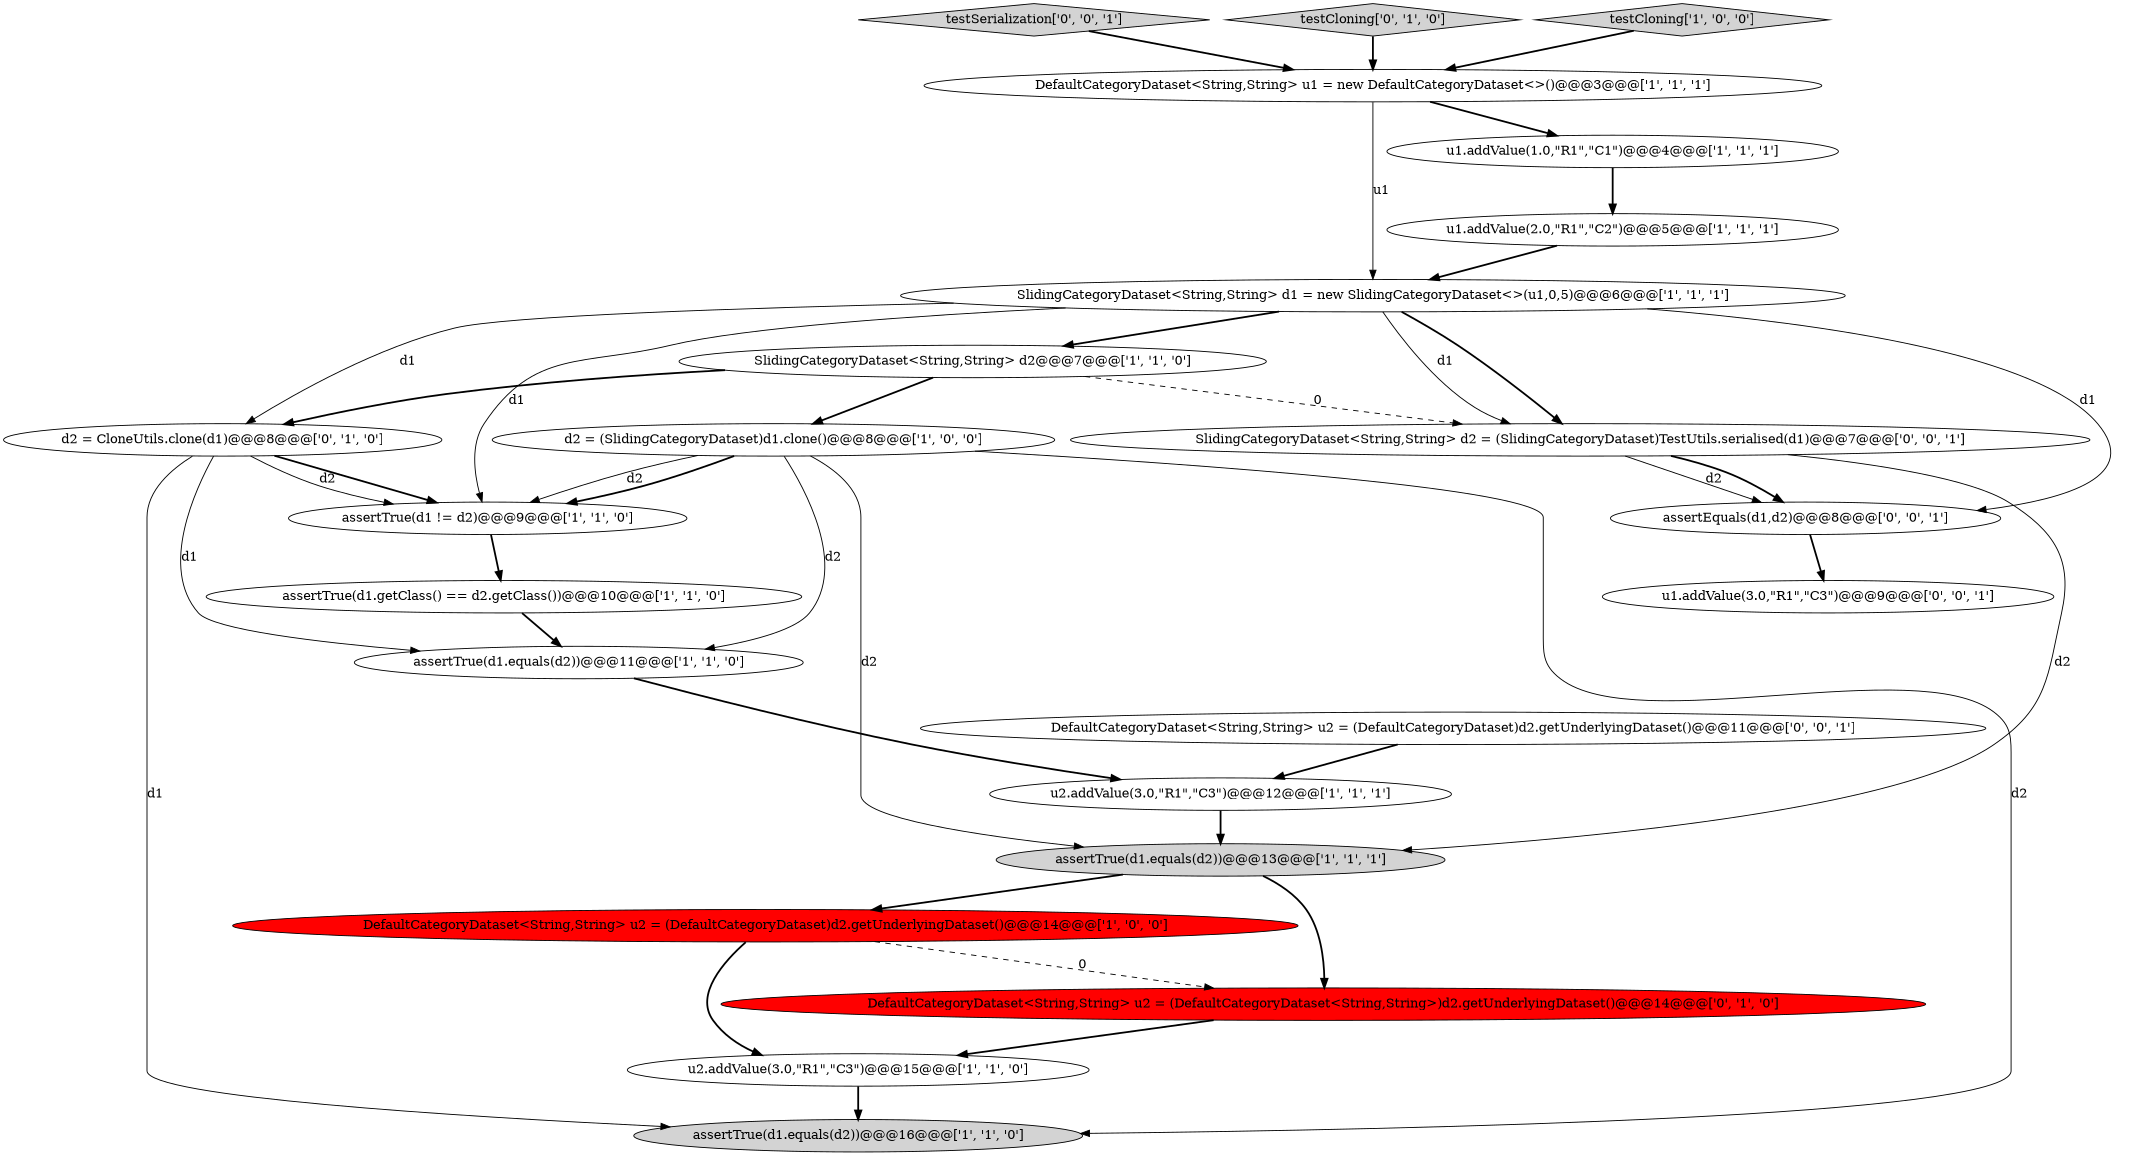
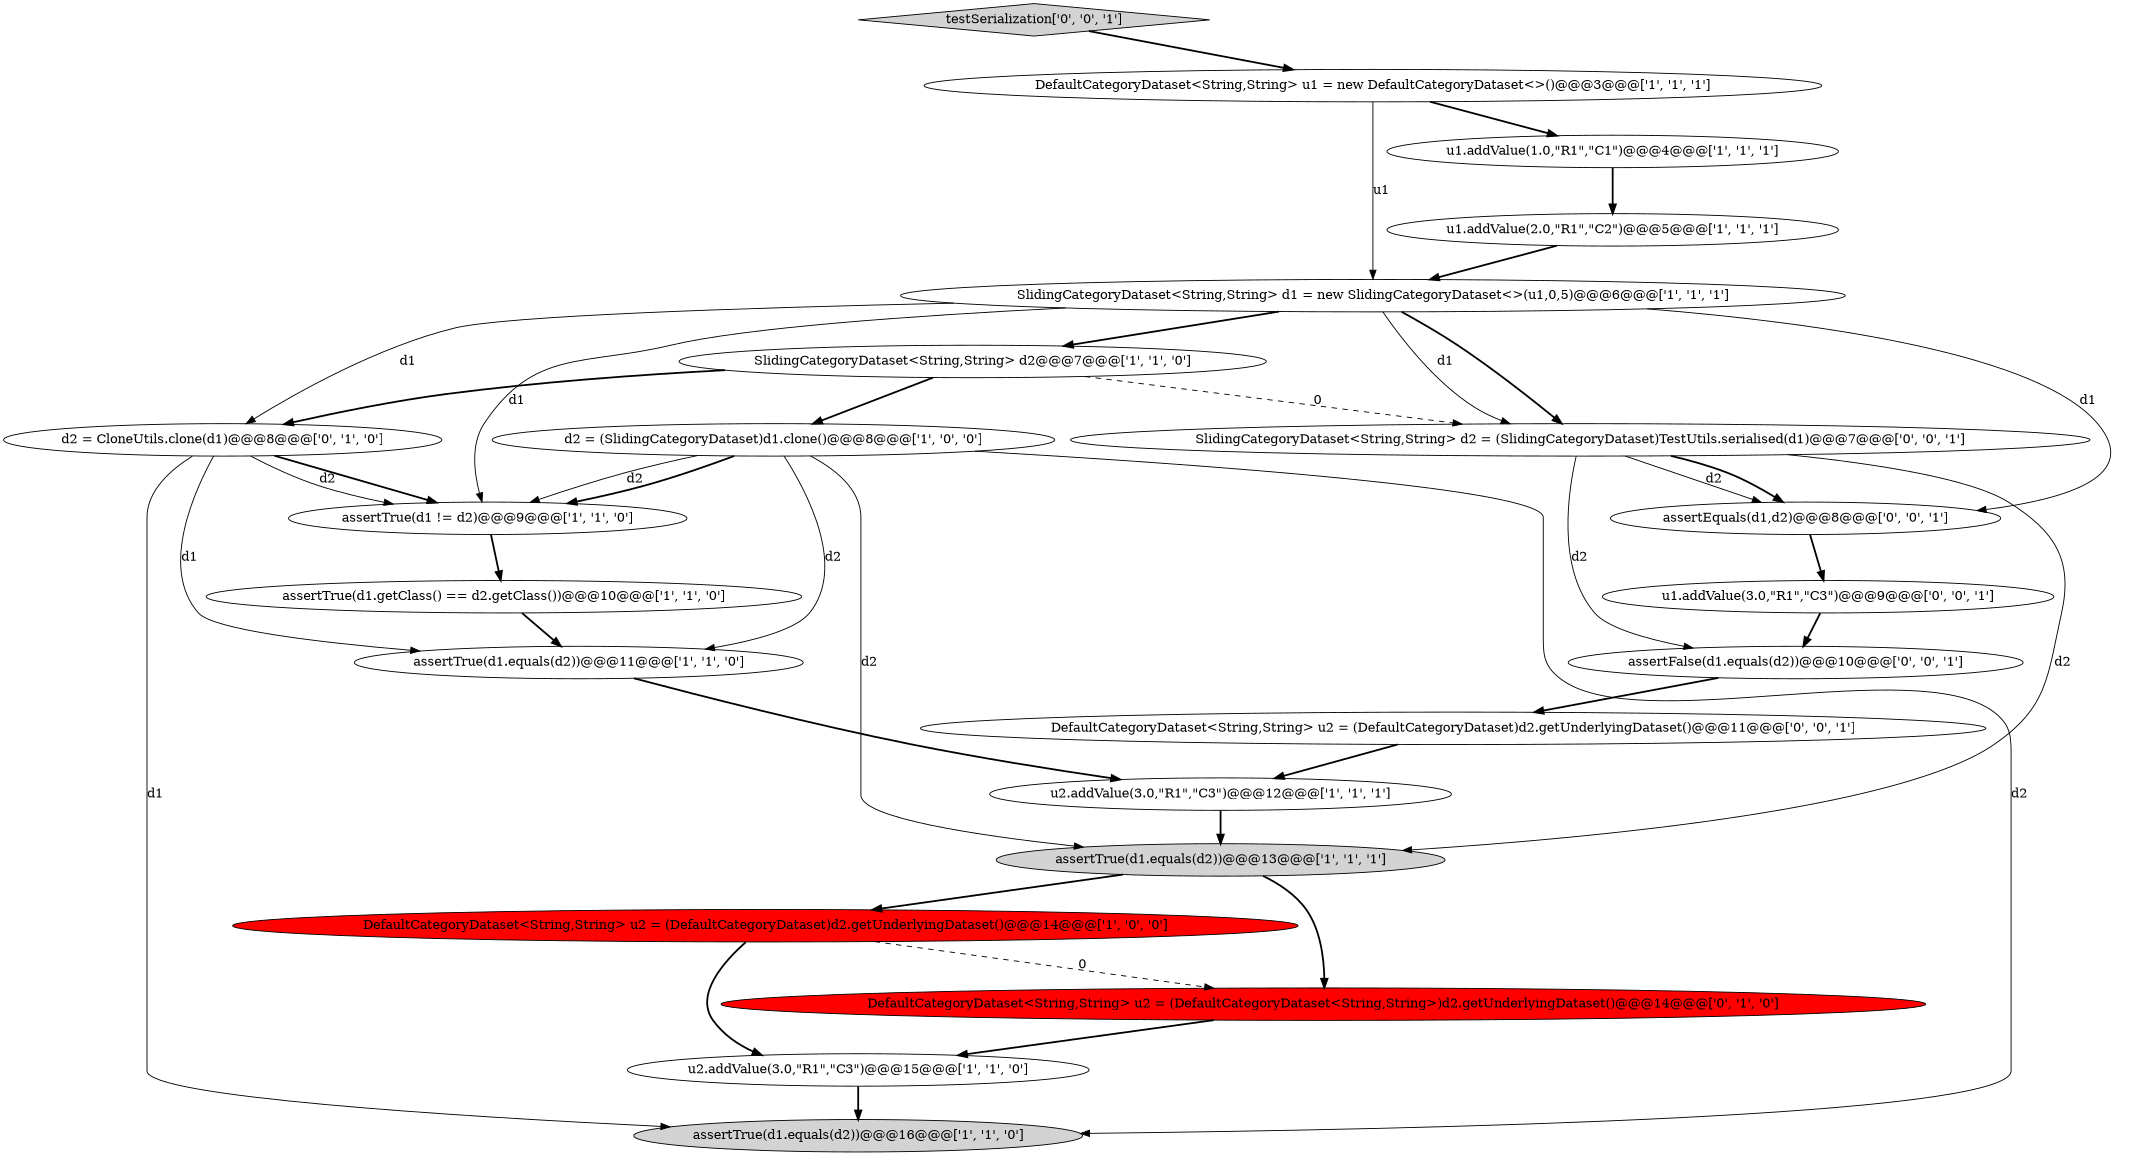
(1373, 20) -> none
(1682, 20) -> none
none -> (1796, 663)
